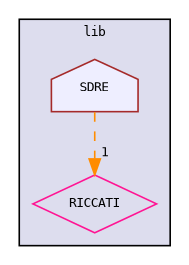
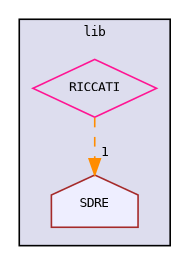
(95, 135) -> (95, 138)
